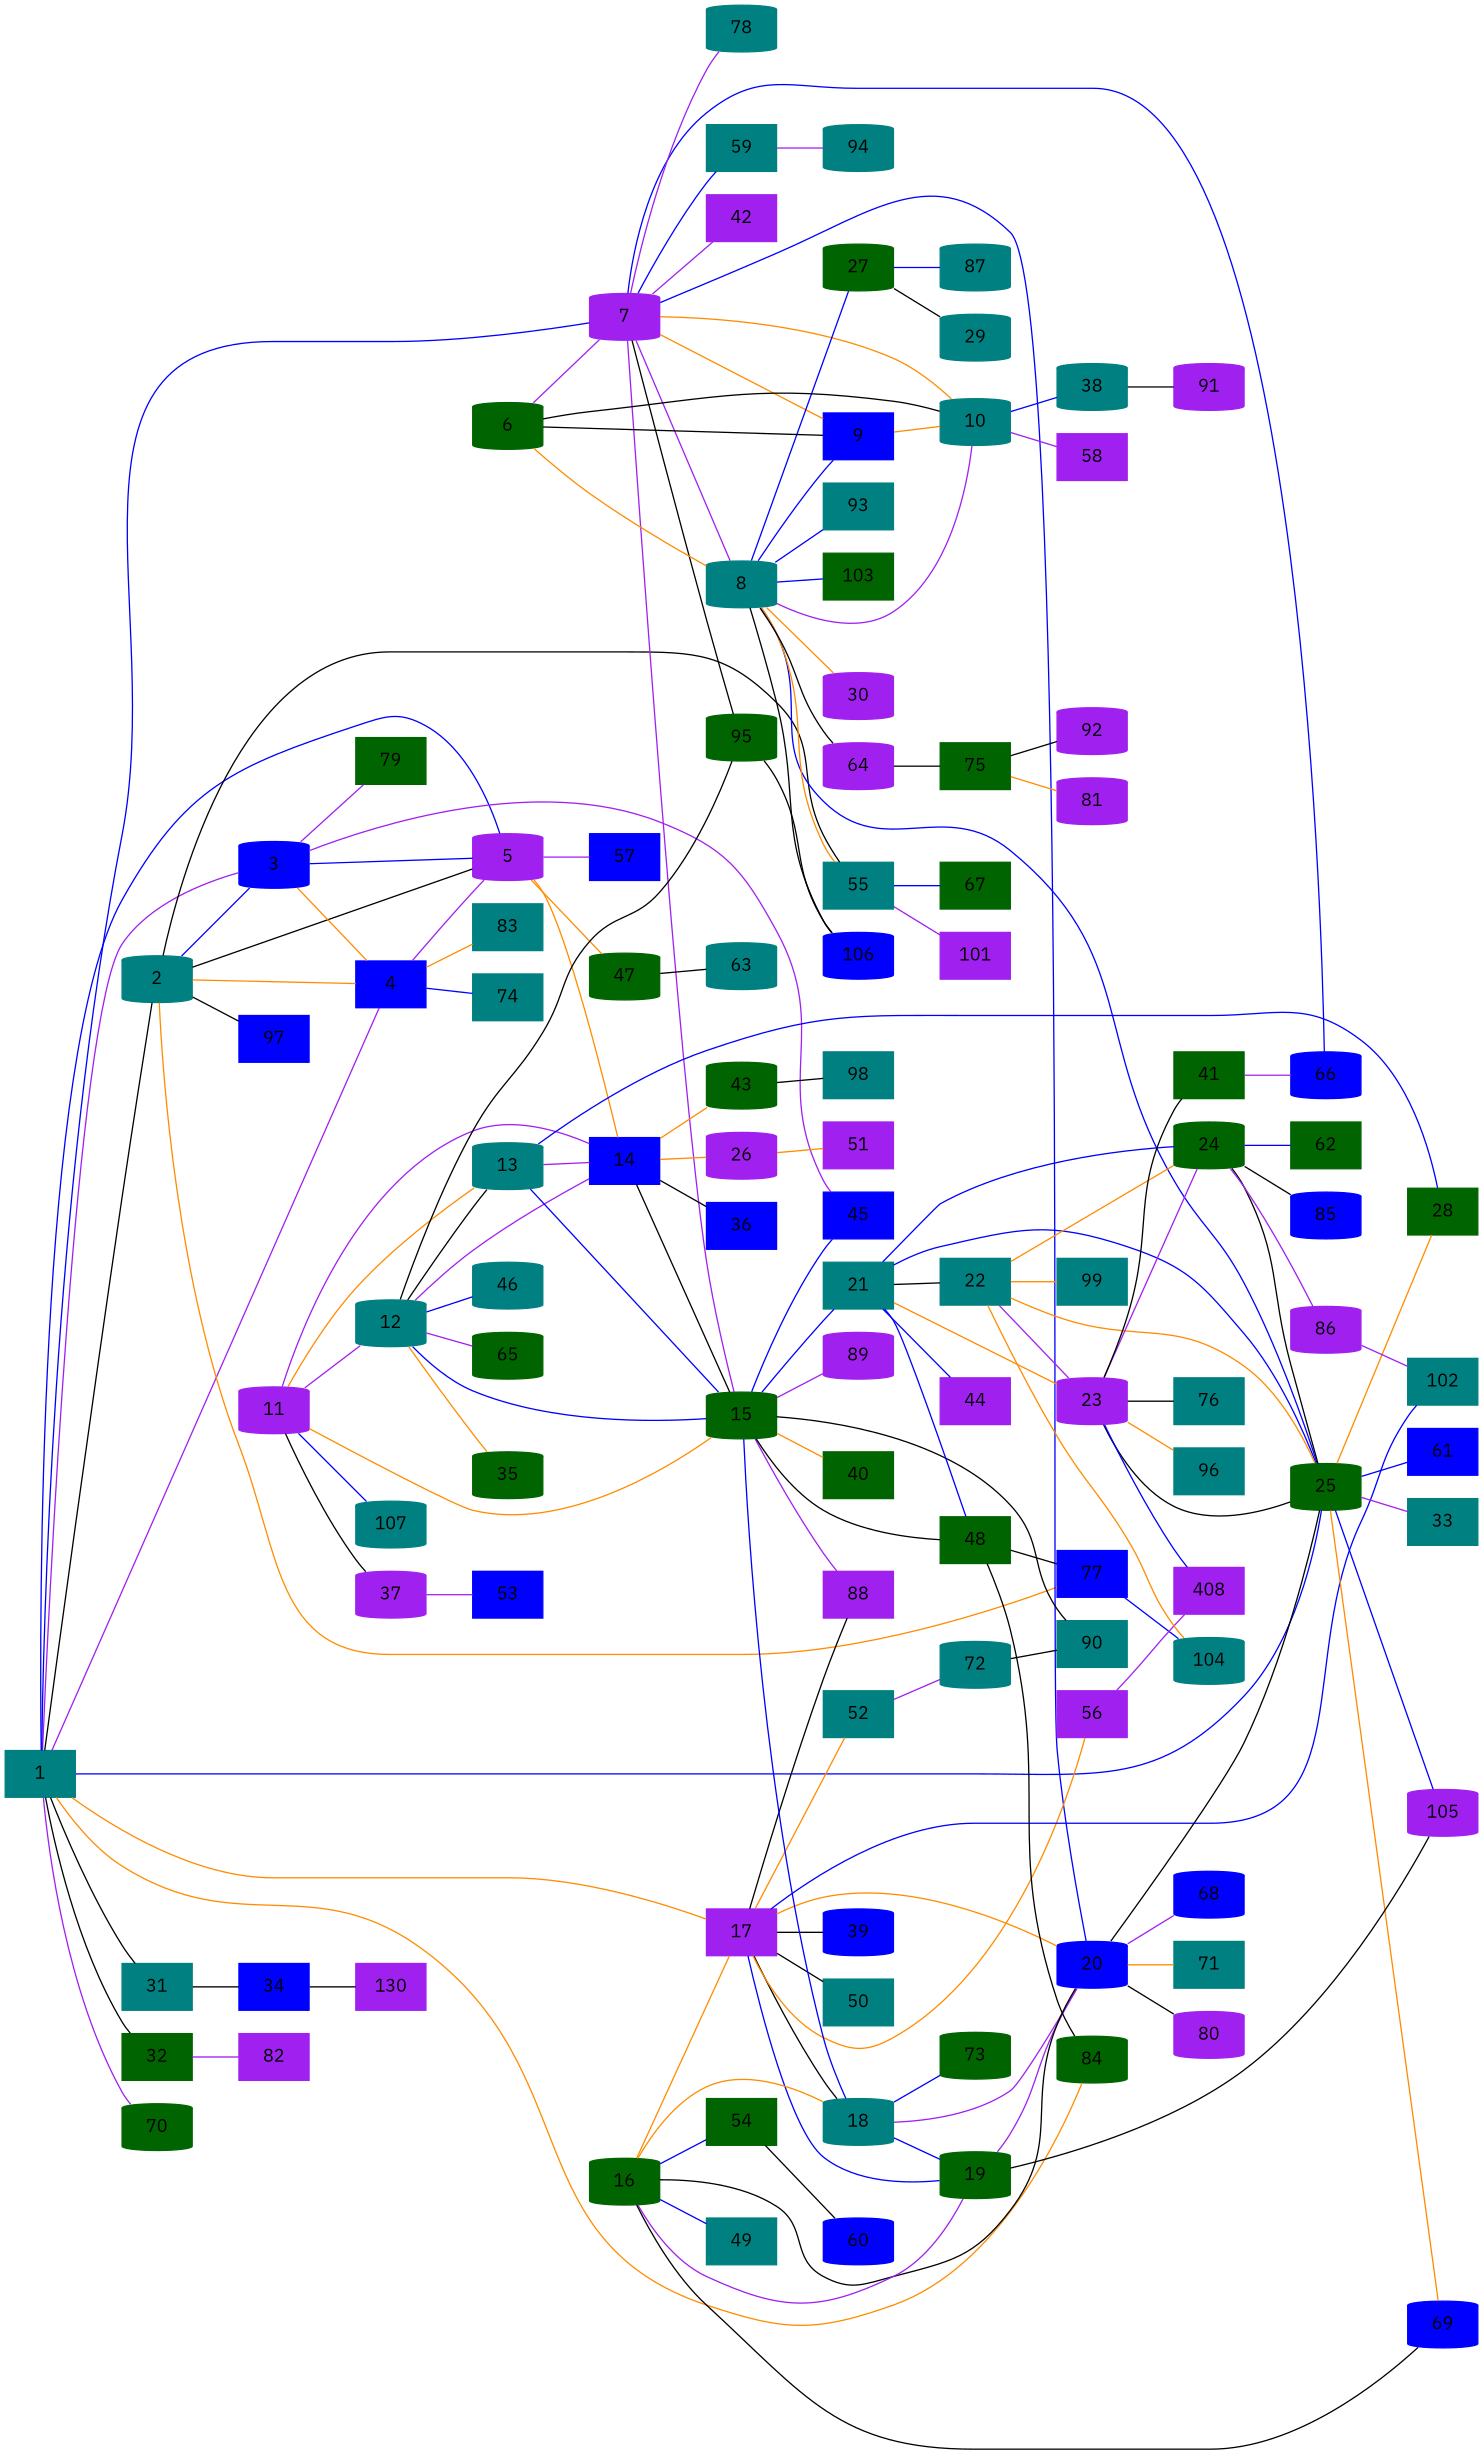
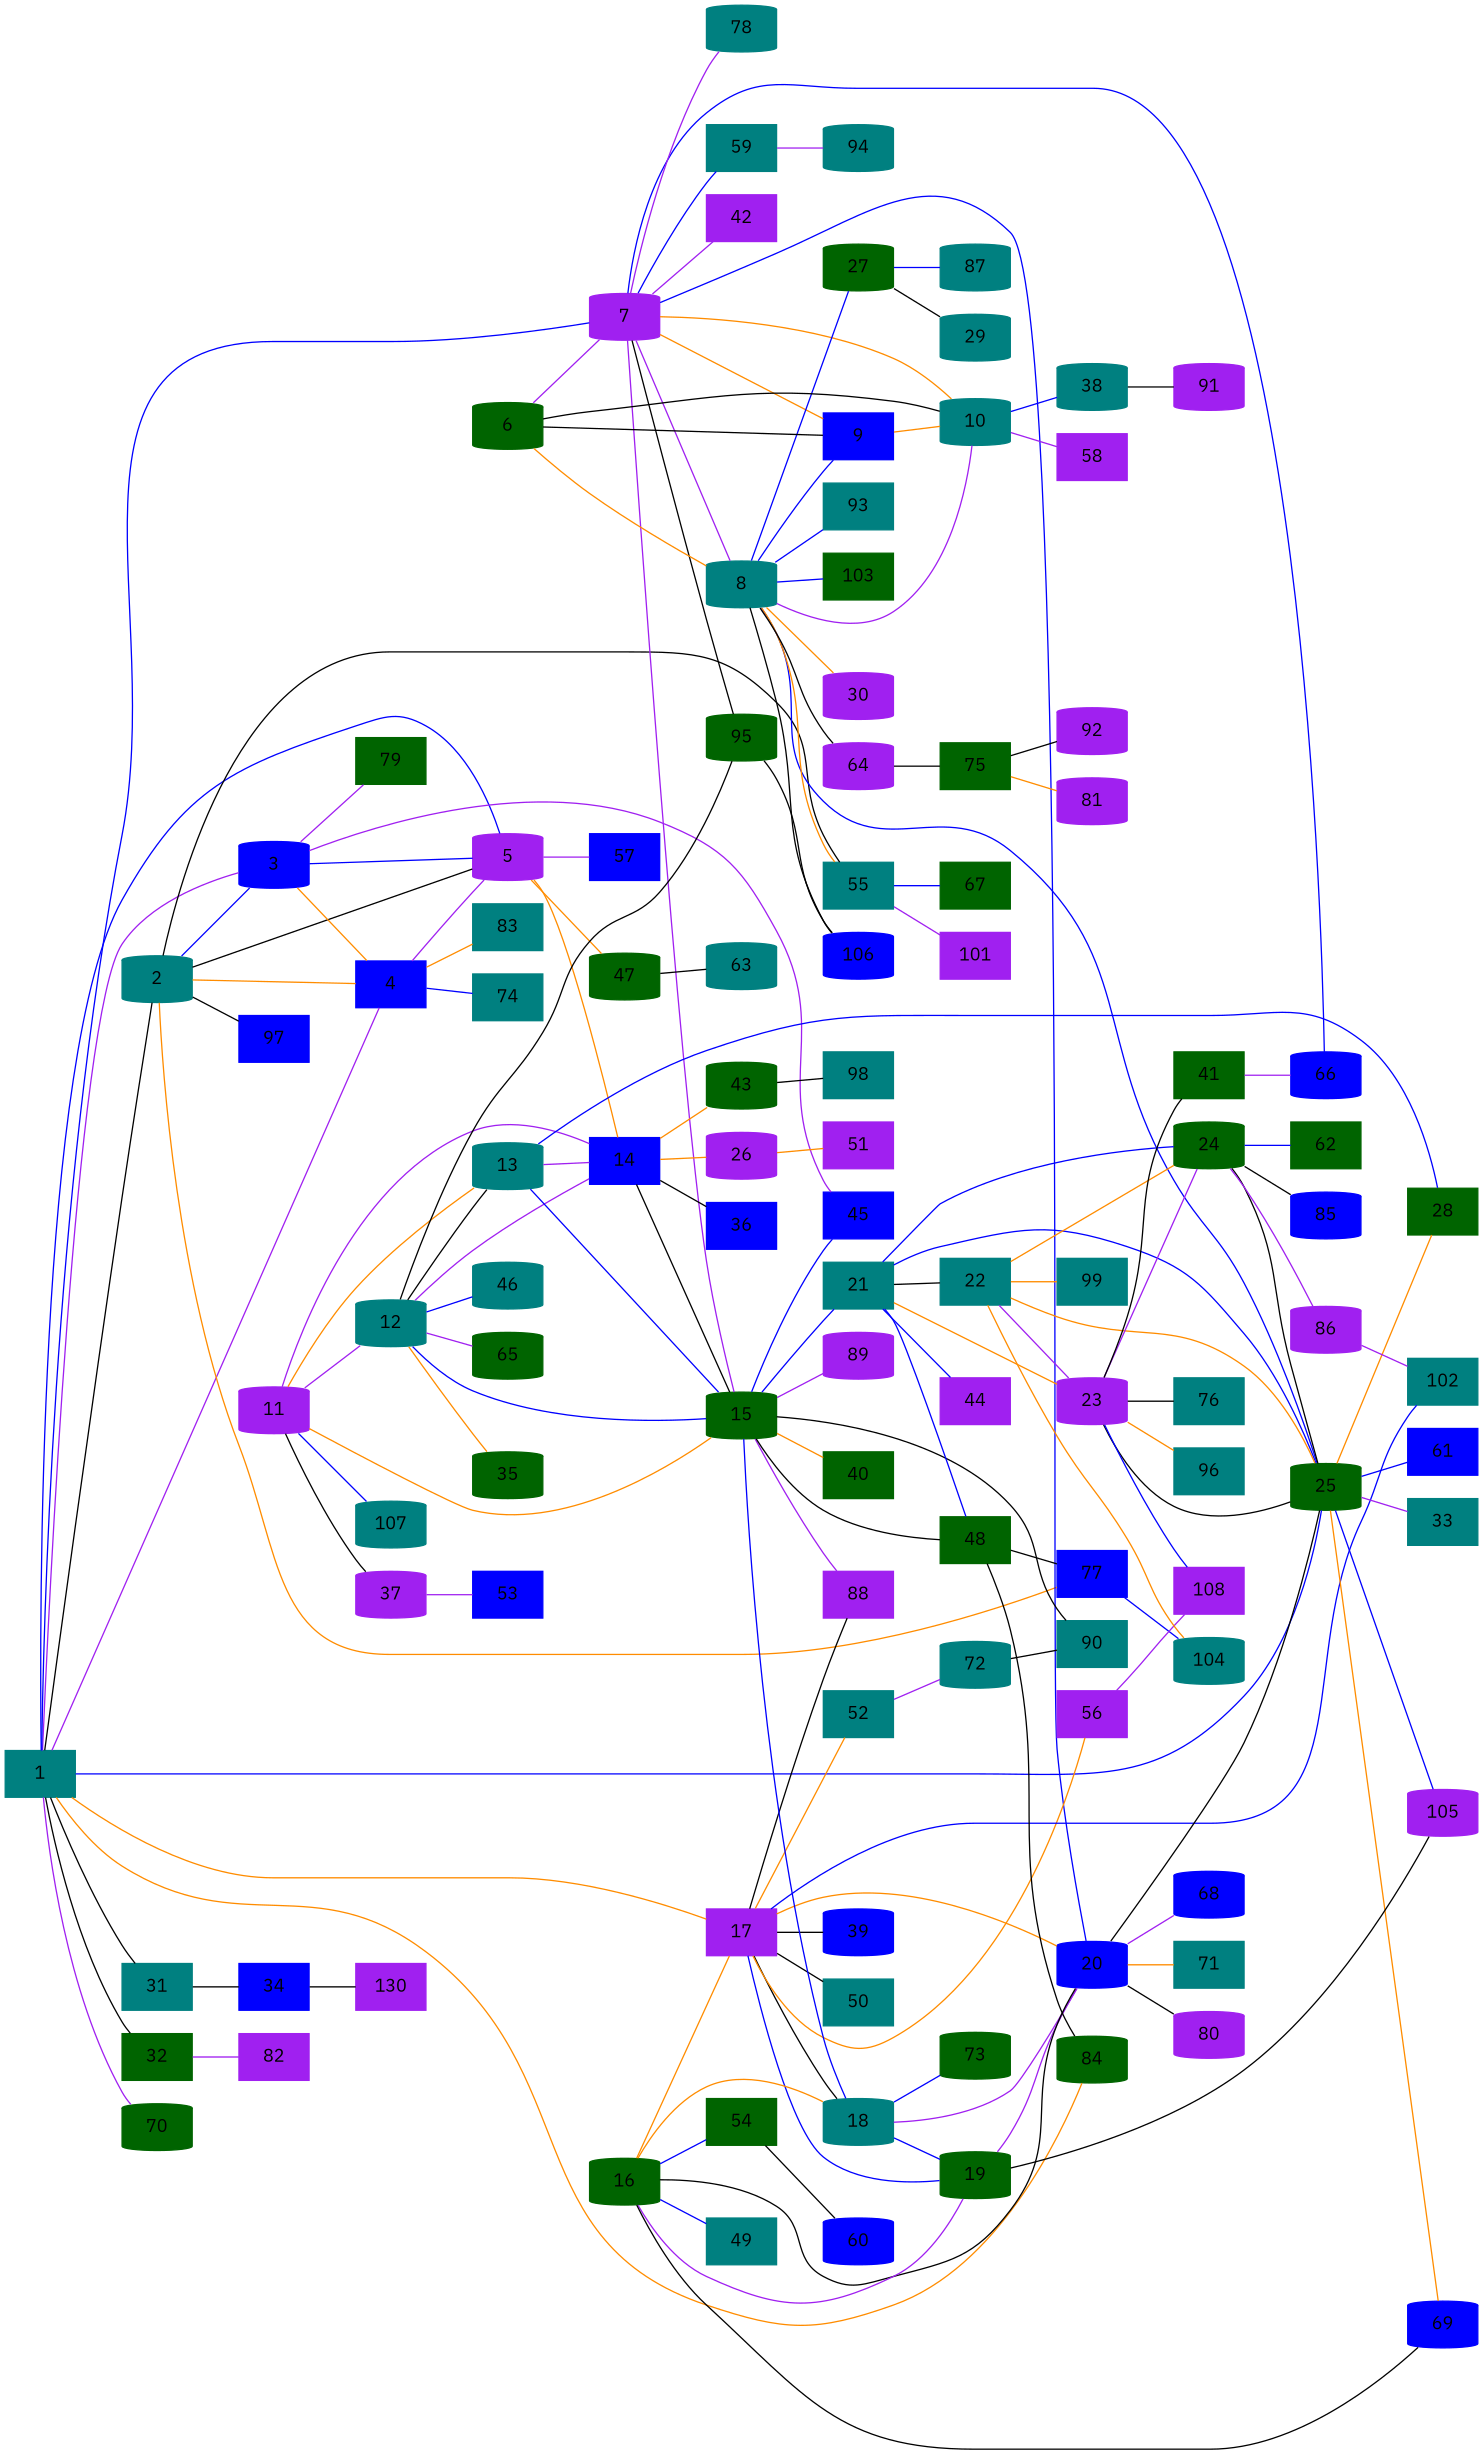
(1209, 1591) -> (1209, 1591)
